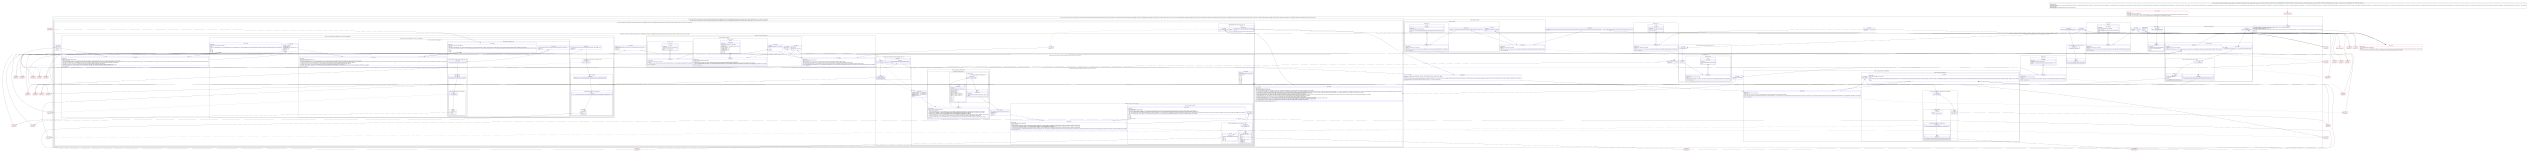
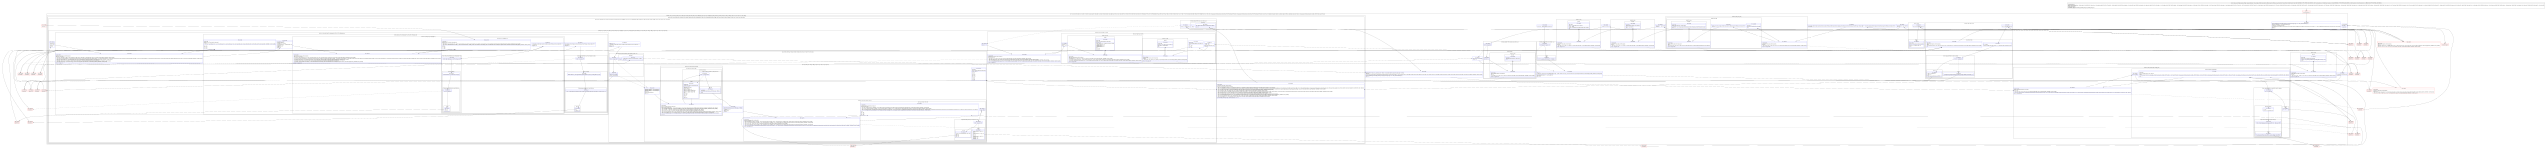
none -> (1570, 74)
